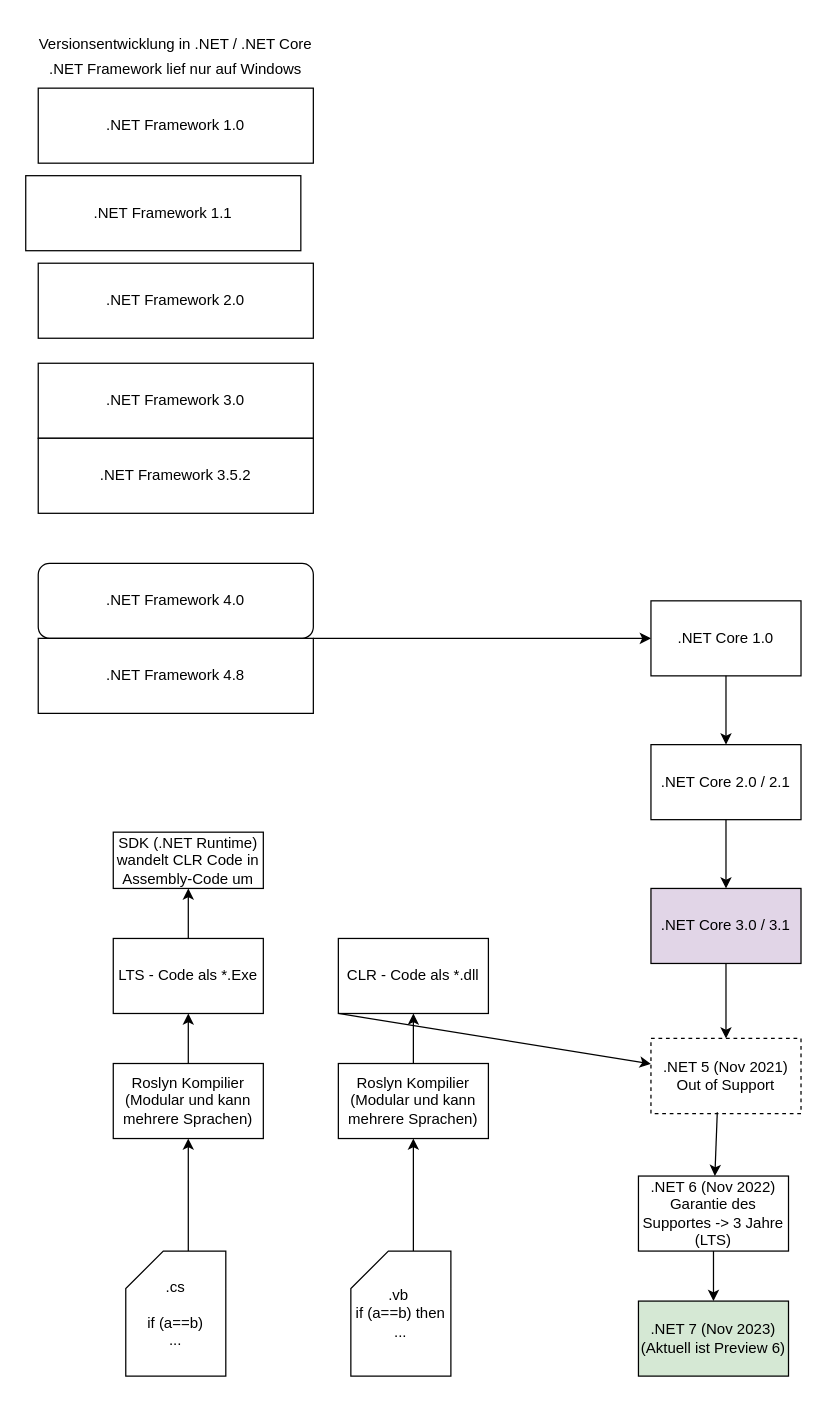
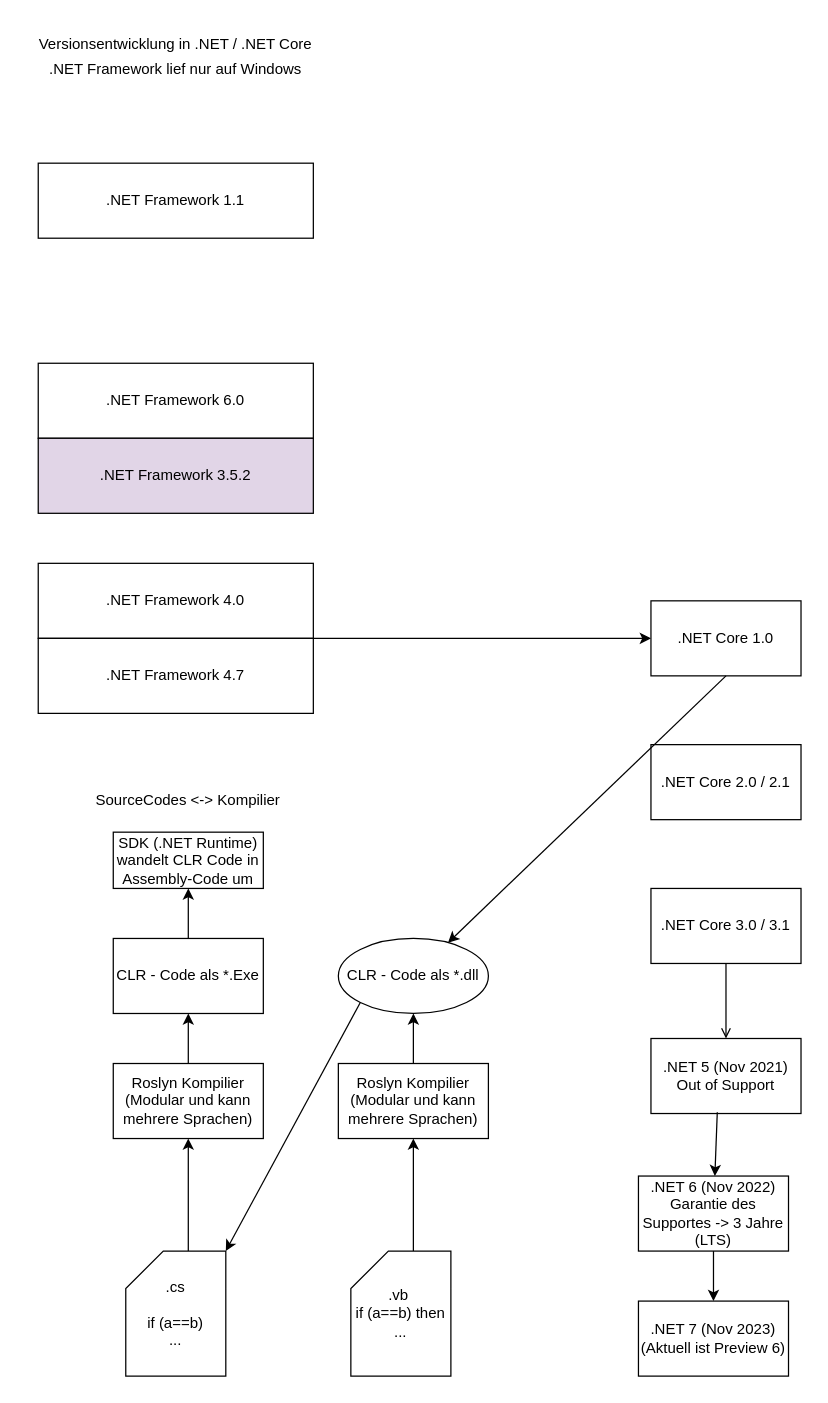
(176, 126) -> none
(163, 213) -> (176, 201)
(176, 301) -> none
(176, 401) -> (176, 401)
(176, 476) -> (176, 476)
(176, 601) -> (176, 601)
(176, 676) -> (176, 676)
(726, 706) -> (590, 806)
none -> (188, 801)
(726, 850) -> none
(726, 926) -> (726, 926)
(188, 976) -> (188, 976)
(413, 976) -> (413, 976)
(726, 1028) -> (726, 1030)
(490, 1038) -> (295, 1123)
(726, 1076) -> (726, 1076)
(713, 1338) -> (713, 1338)
